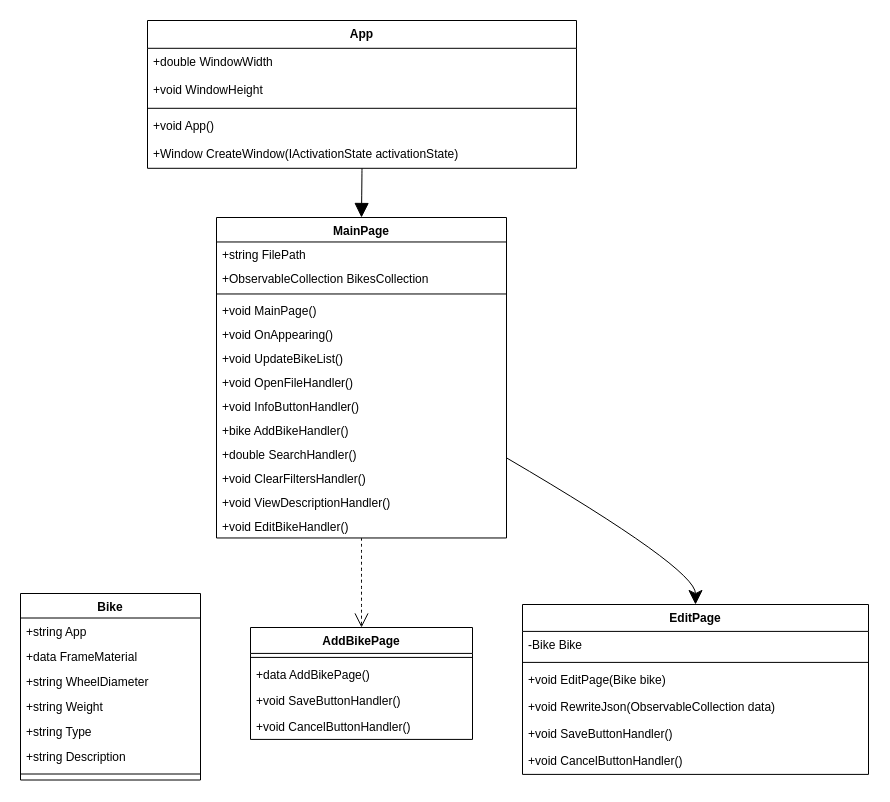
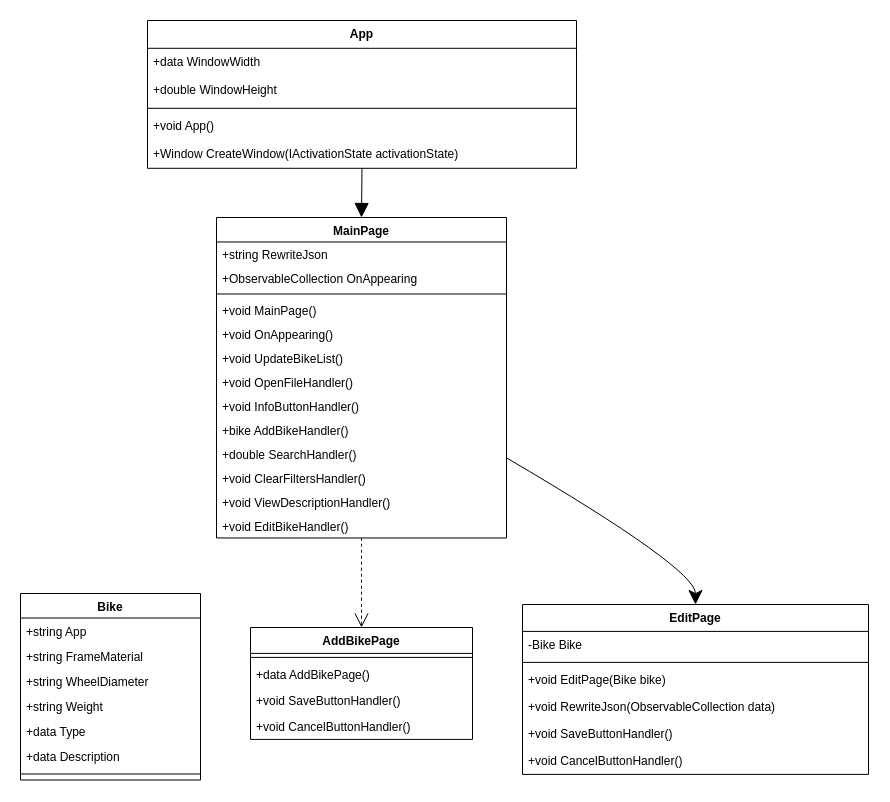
(211, 62) -> (205, 62)
(207, 90) -> (214, 90)
(270, 255) -> (281, 255)
(332, 279) -> (324, 279)
(85, 657) -> (90, 657)
(63, 732) -> (58, 732)
(84, 757) -> (78, 757)
